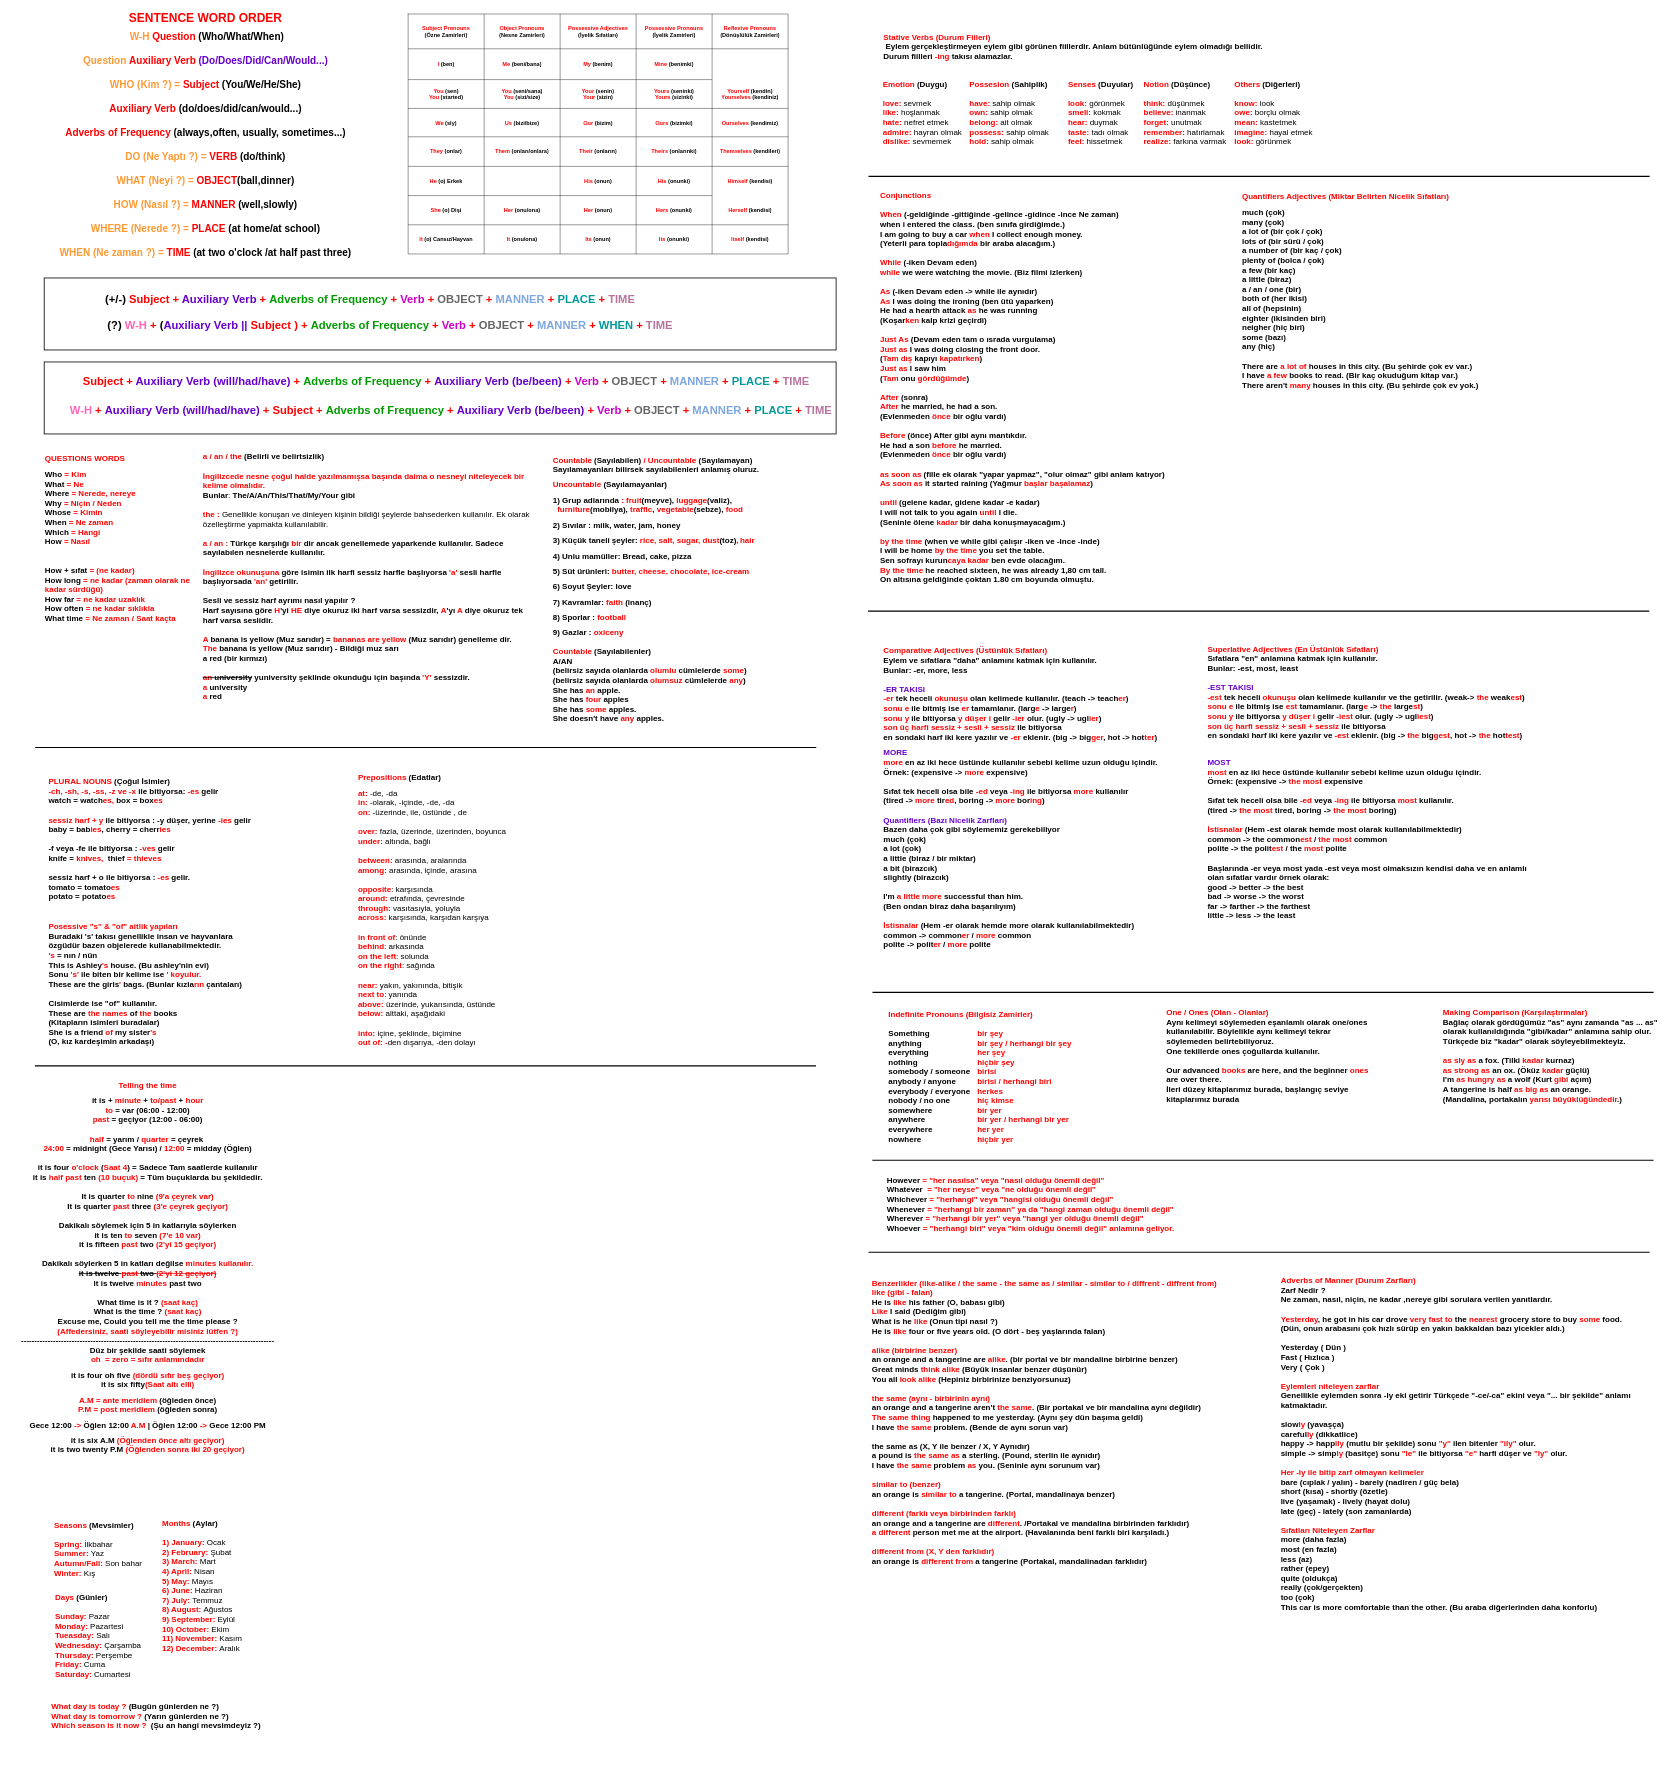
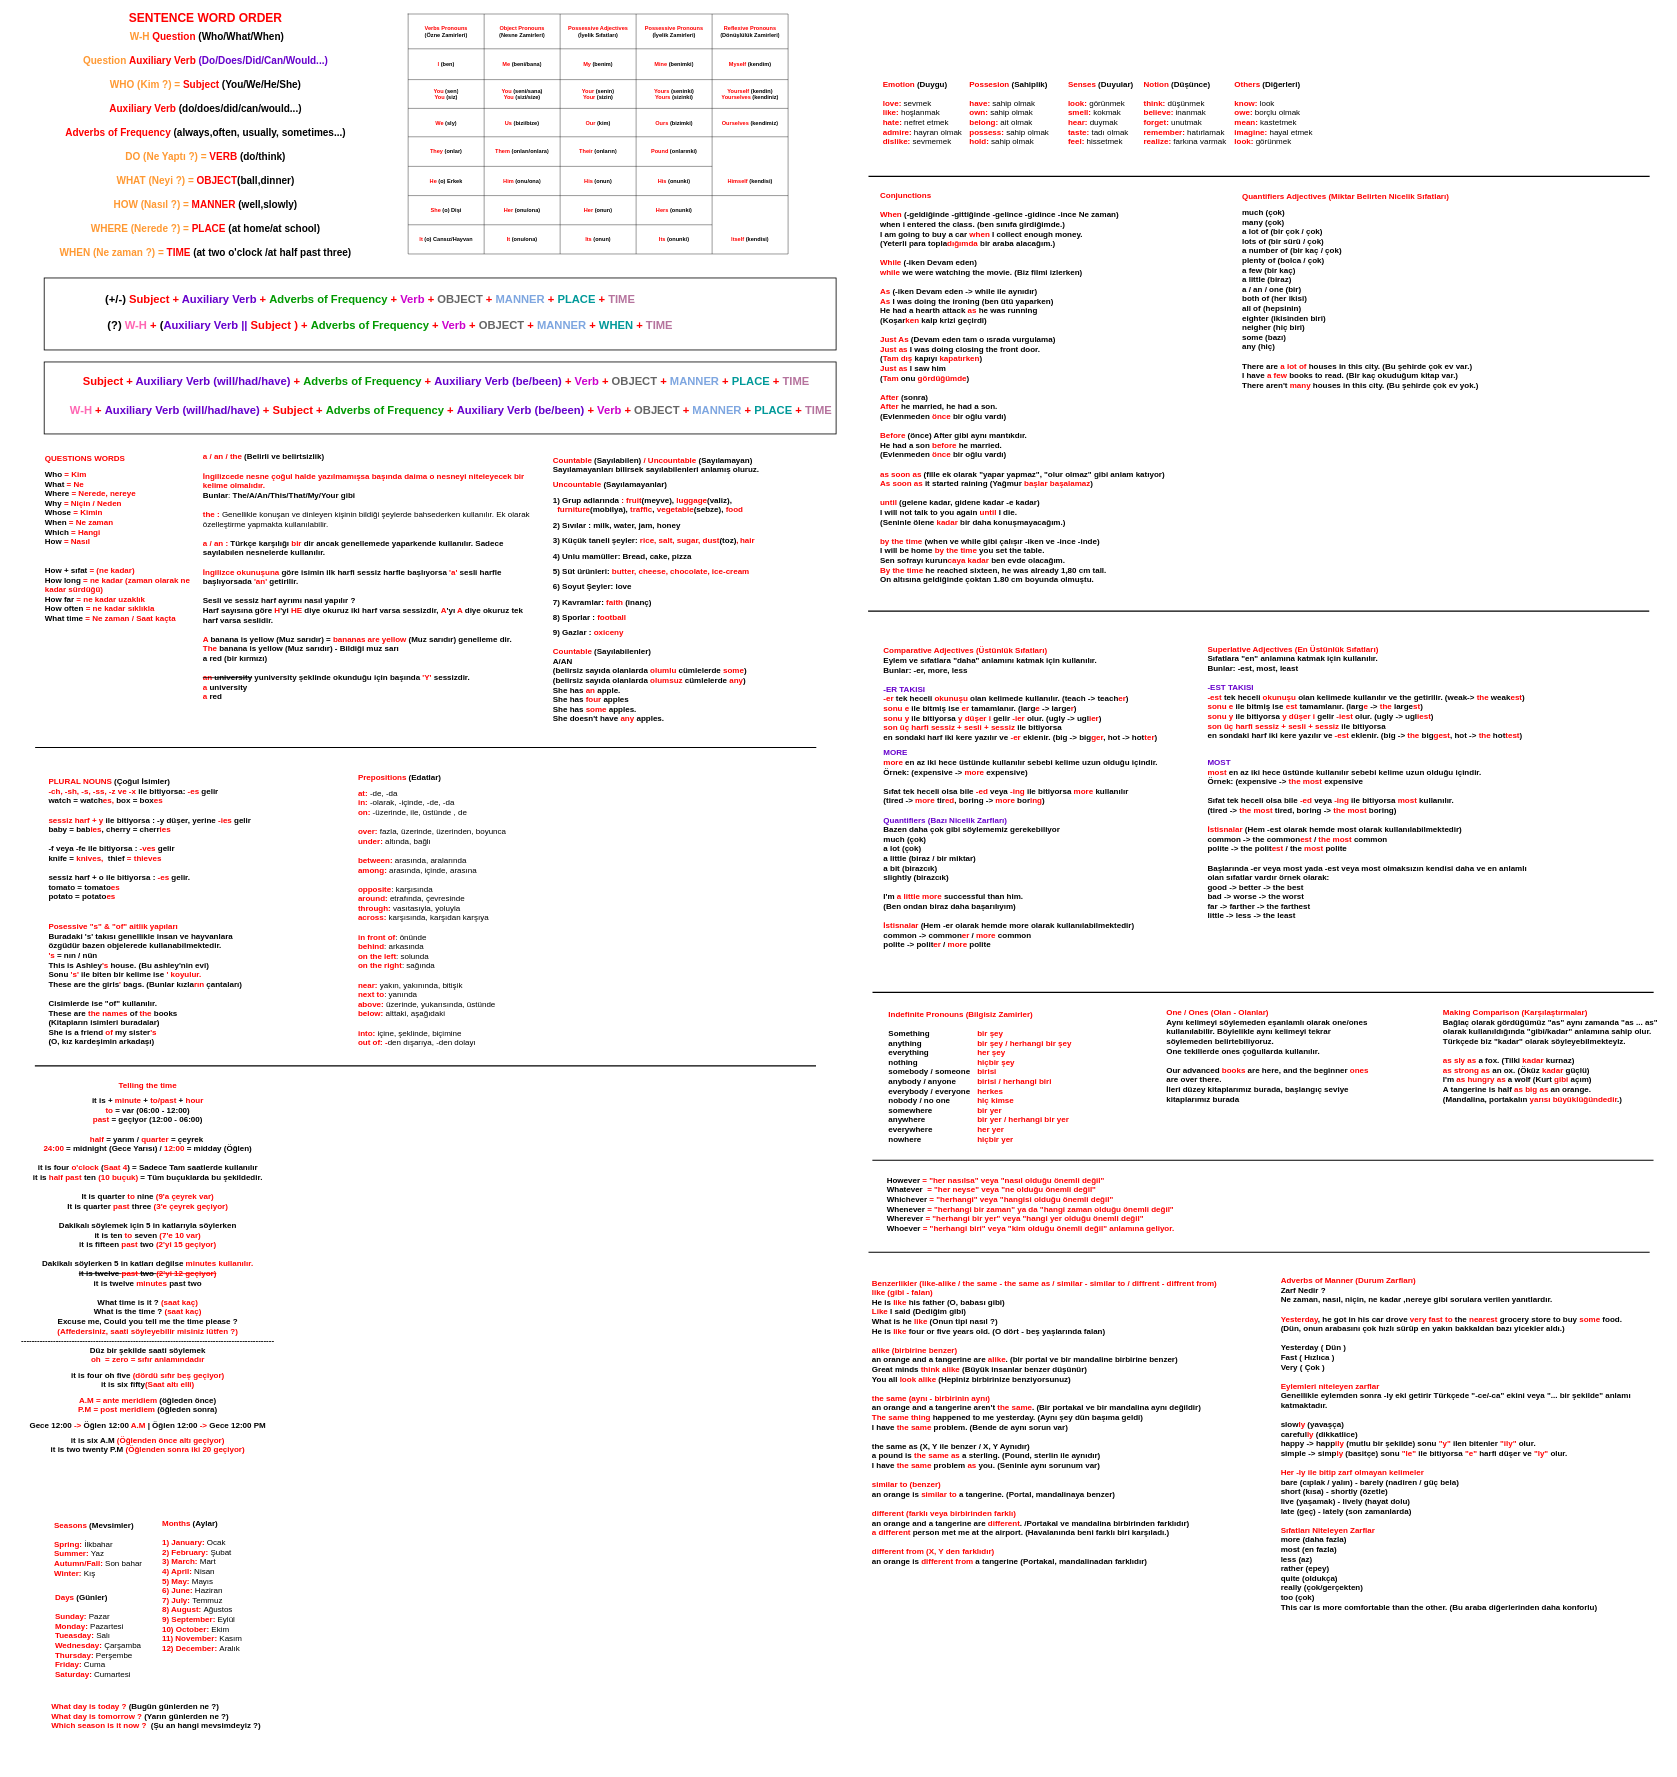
(446, 31) -> (446, 31)
(1073, 46) -> none
none -> (750, 64)
(446, 94) -> (446, 94)
(598, 123) -> (598, 123)
(674, 151) -> (674, 151)
(750, 151) -> none
none -> (522, 181)
(750, 210) -> none
